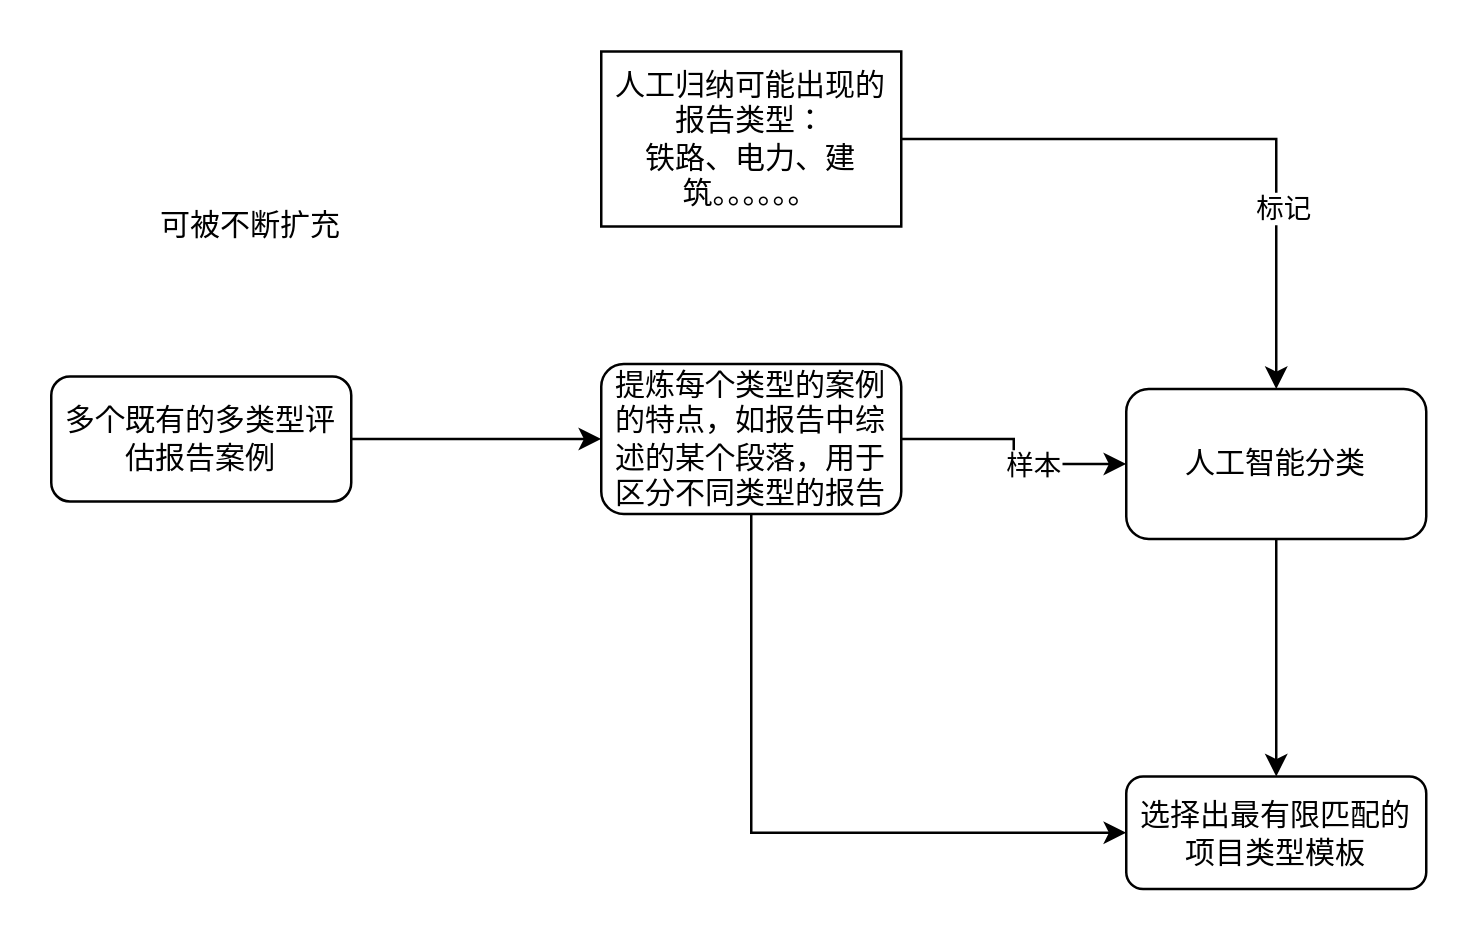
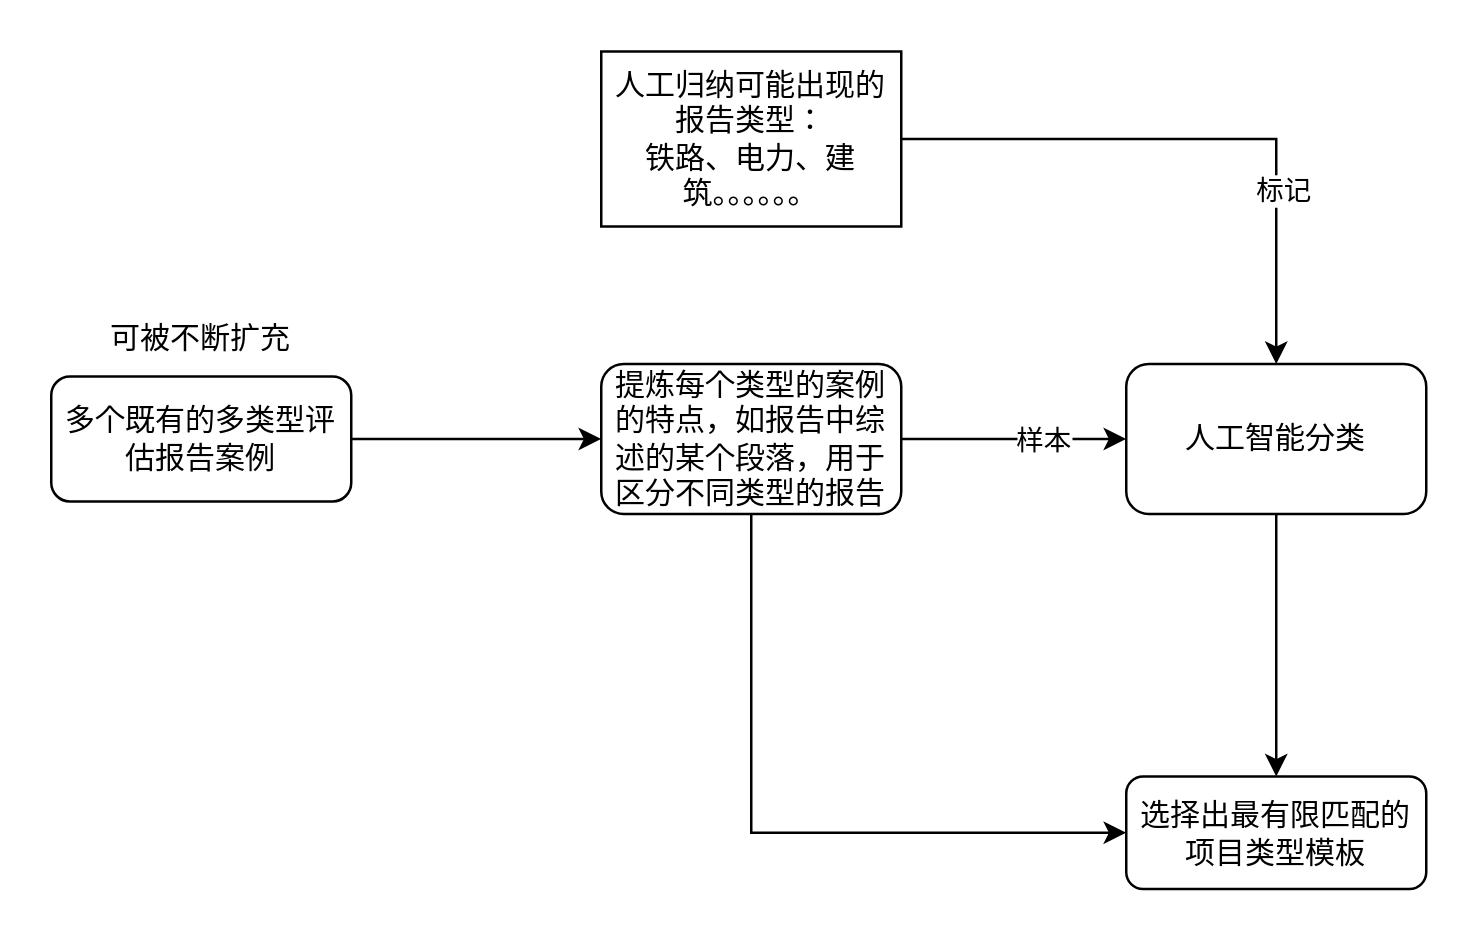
(251, 226) -> (201, 339)
(1276, 464) -> (1276, 439)
